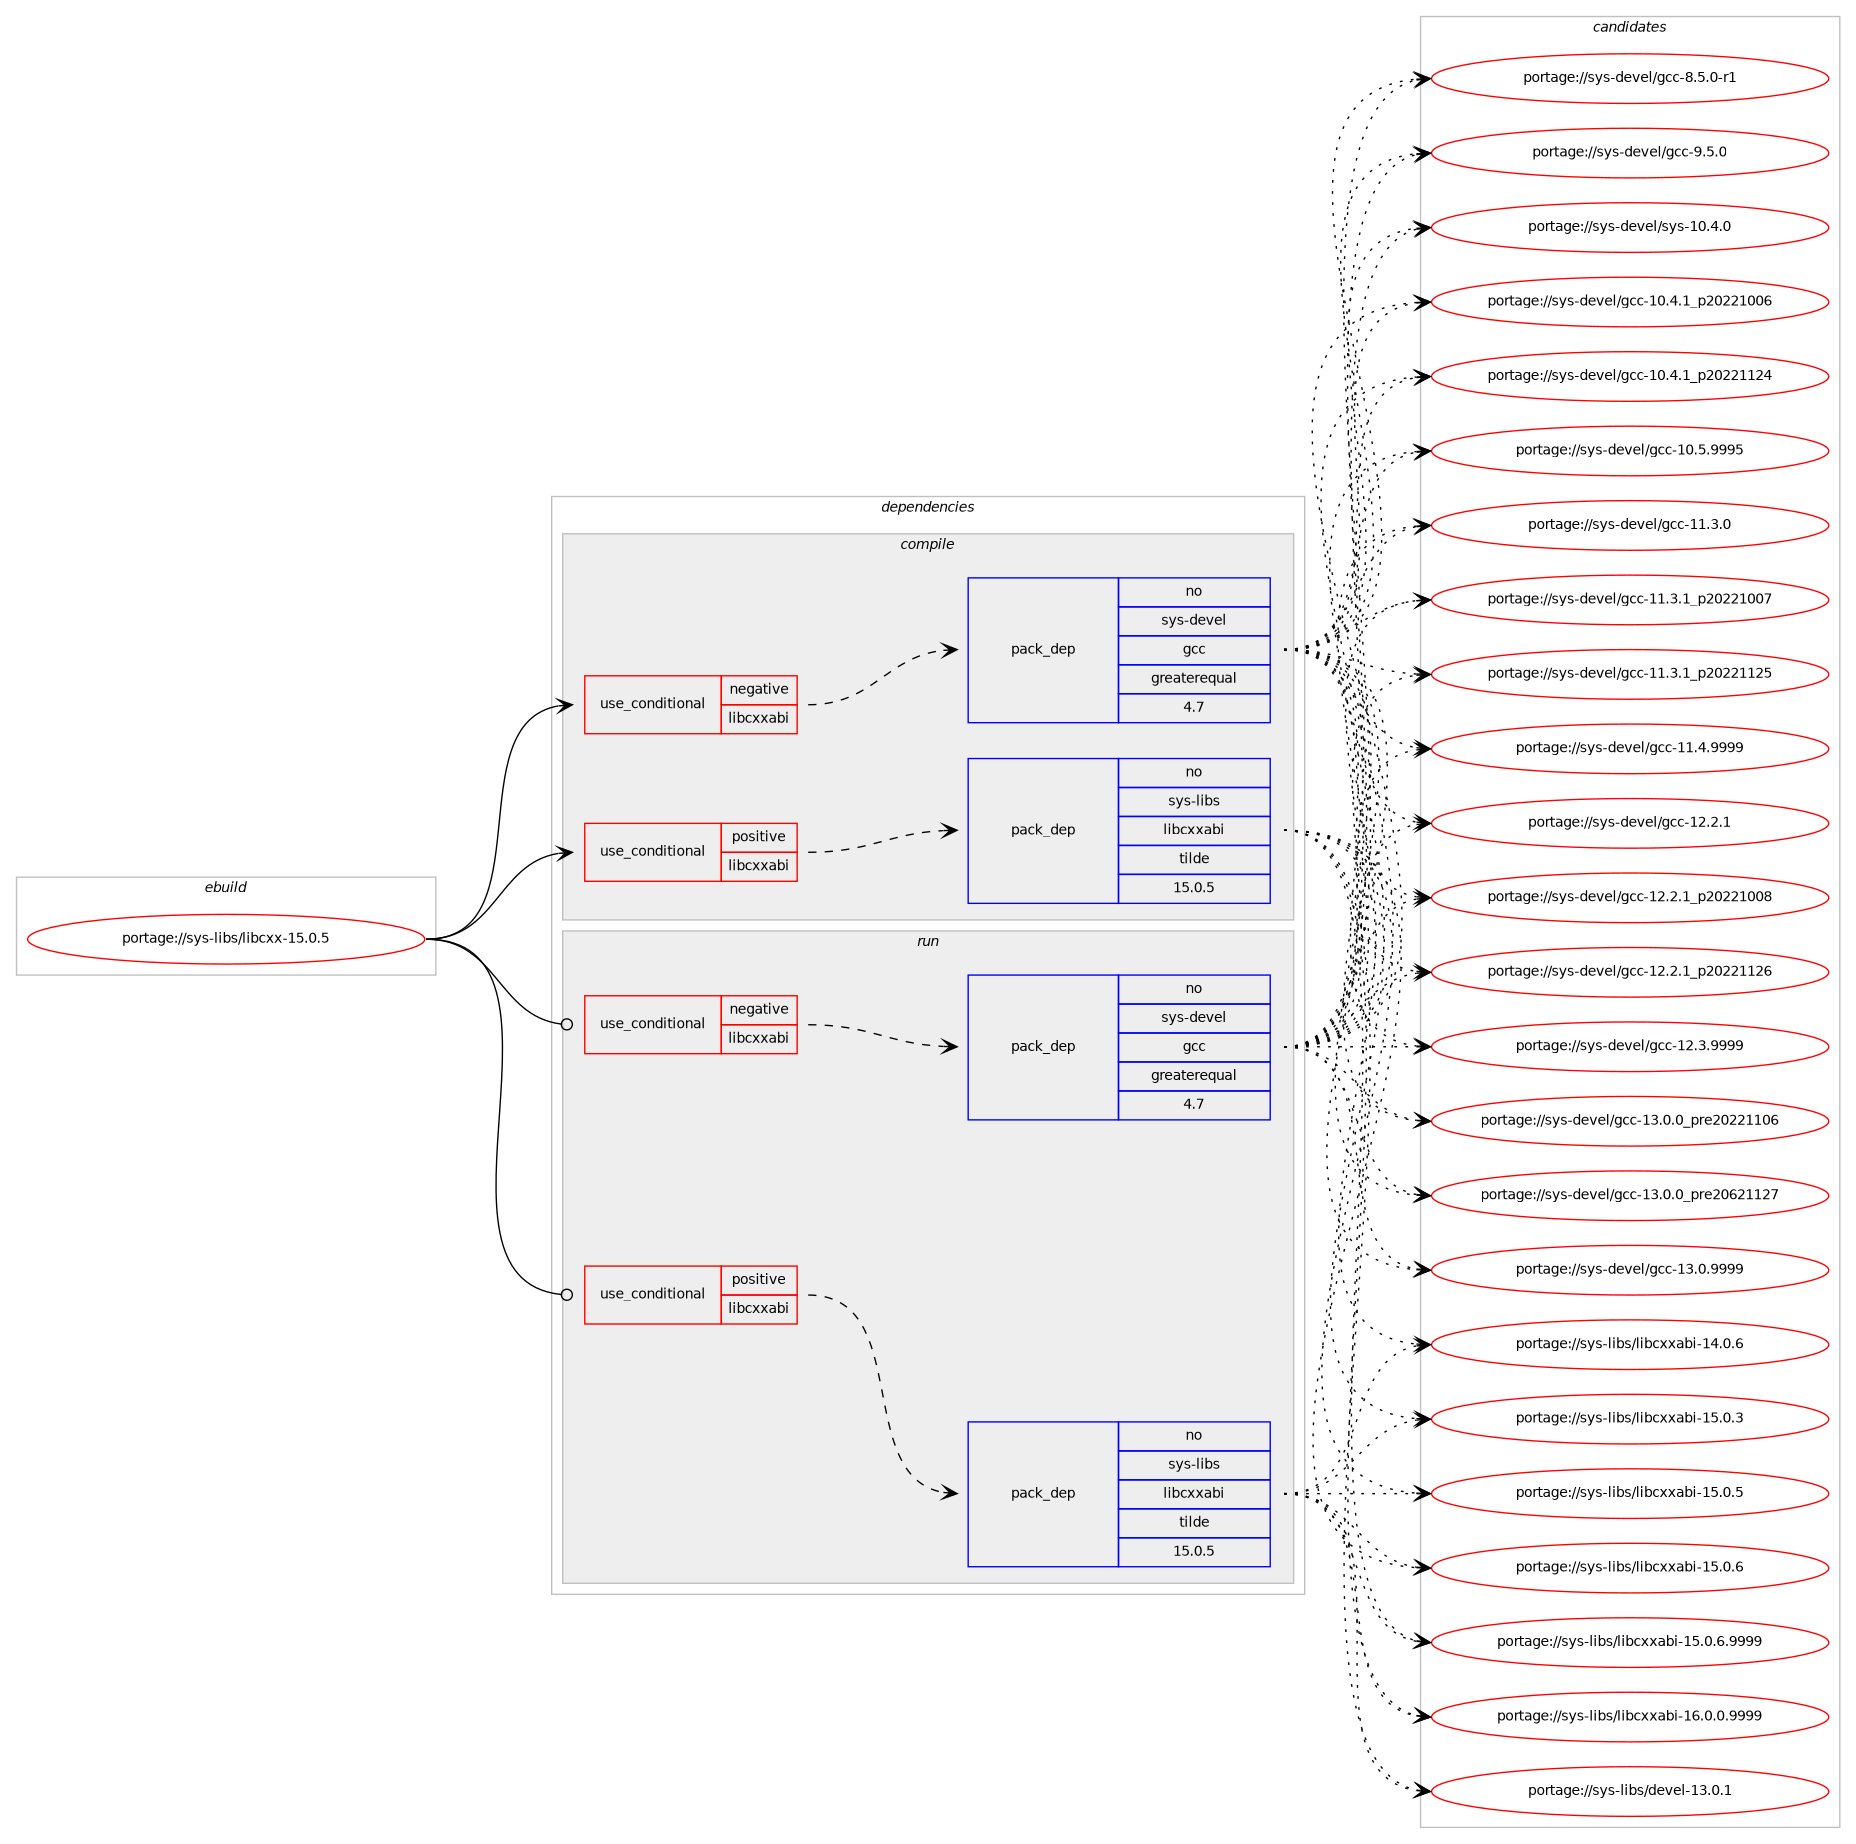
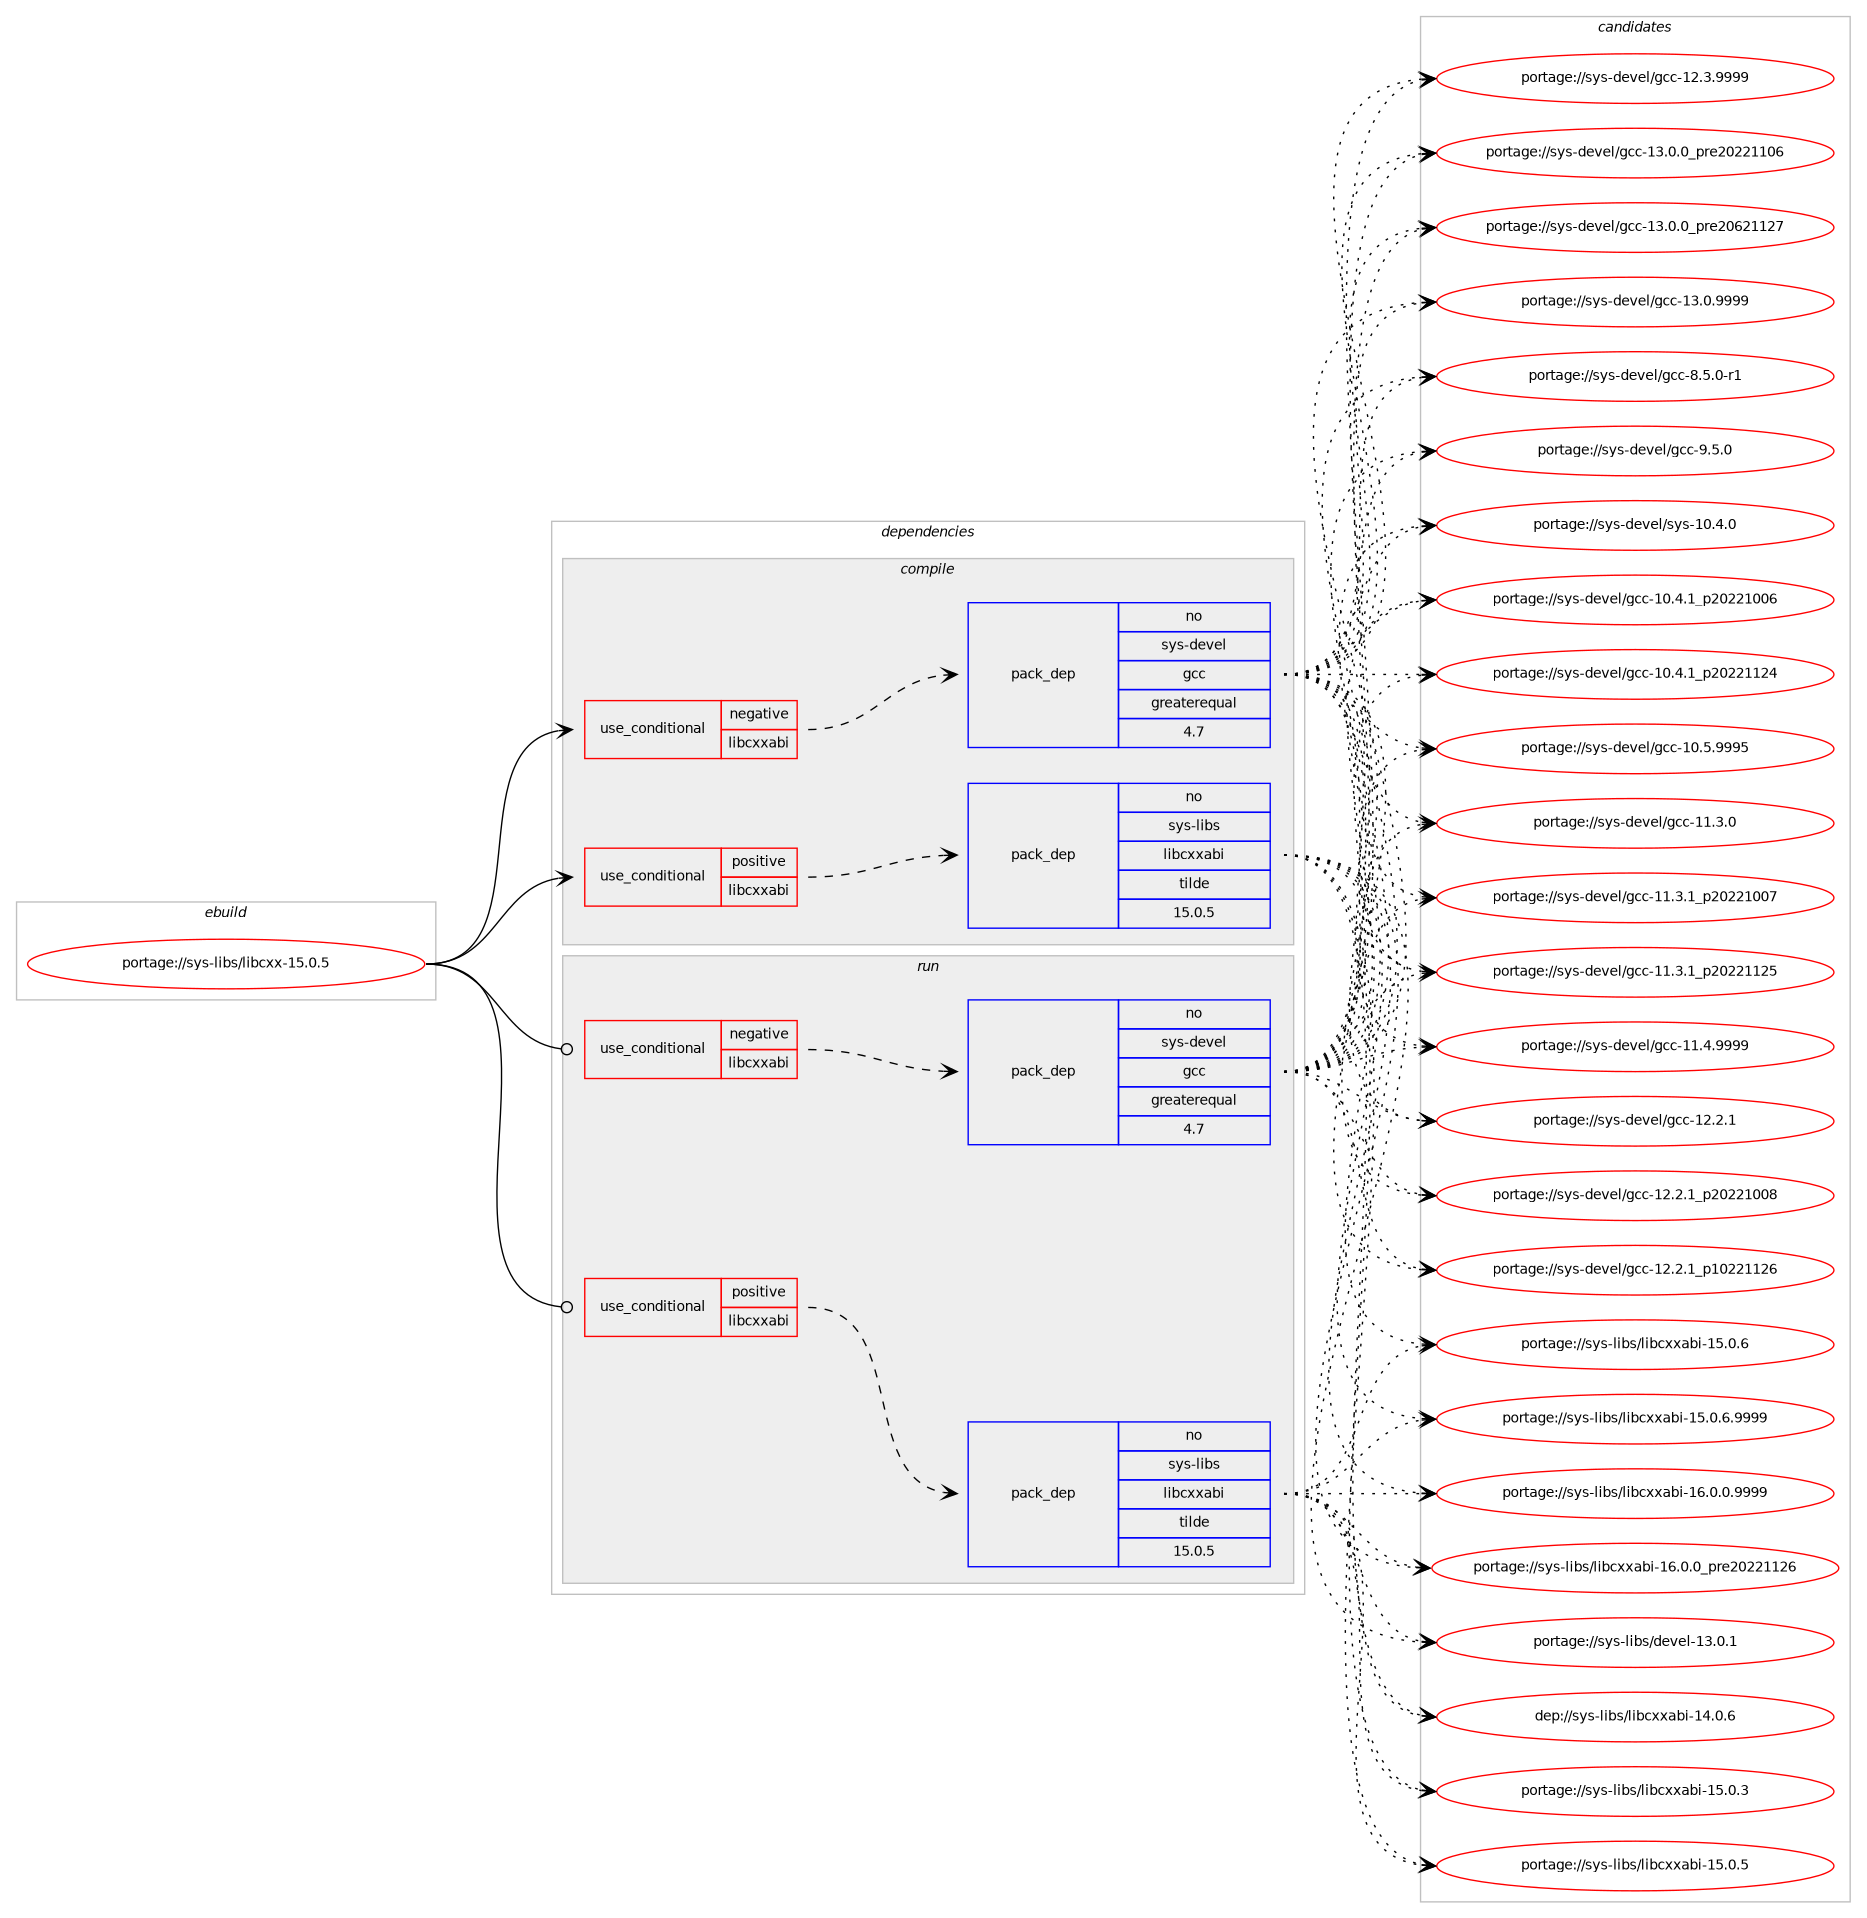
(1630, 972) -> (1635, 1270)
(1630, 1345) -> (1635, 1717)
none -> (1635, 1568)
